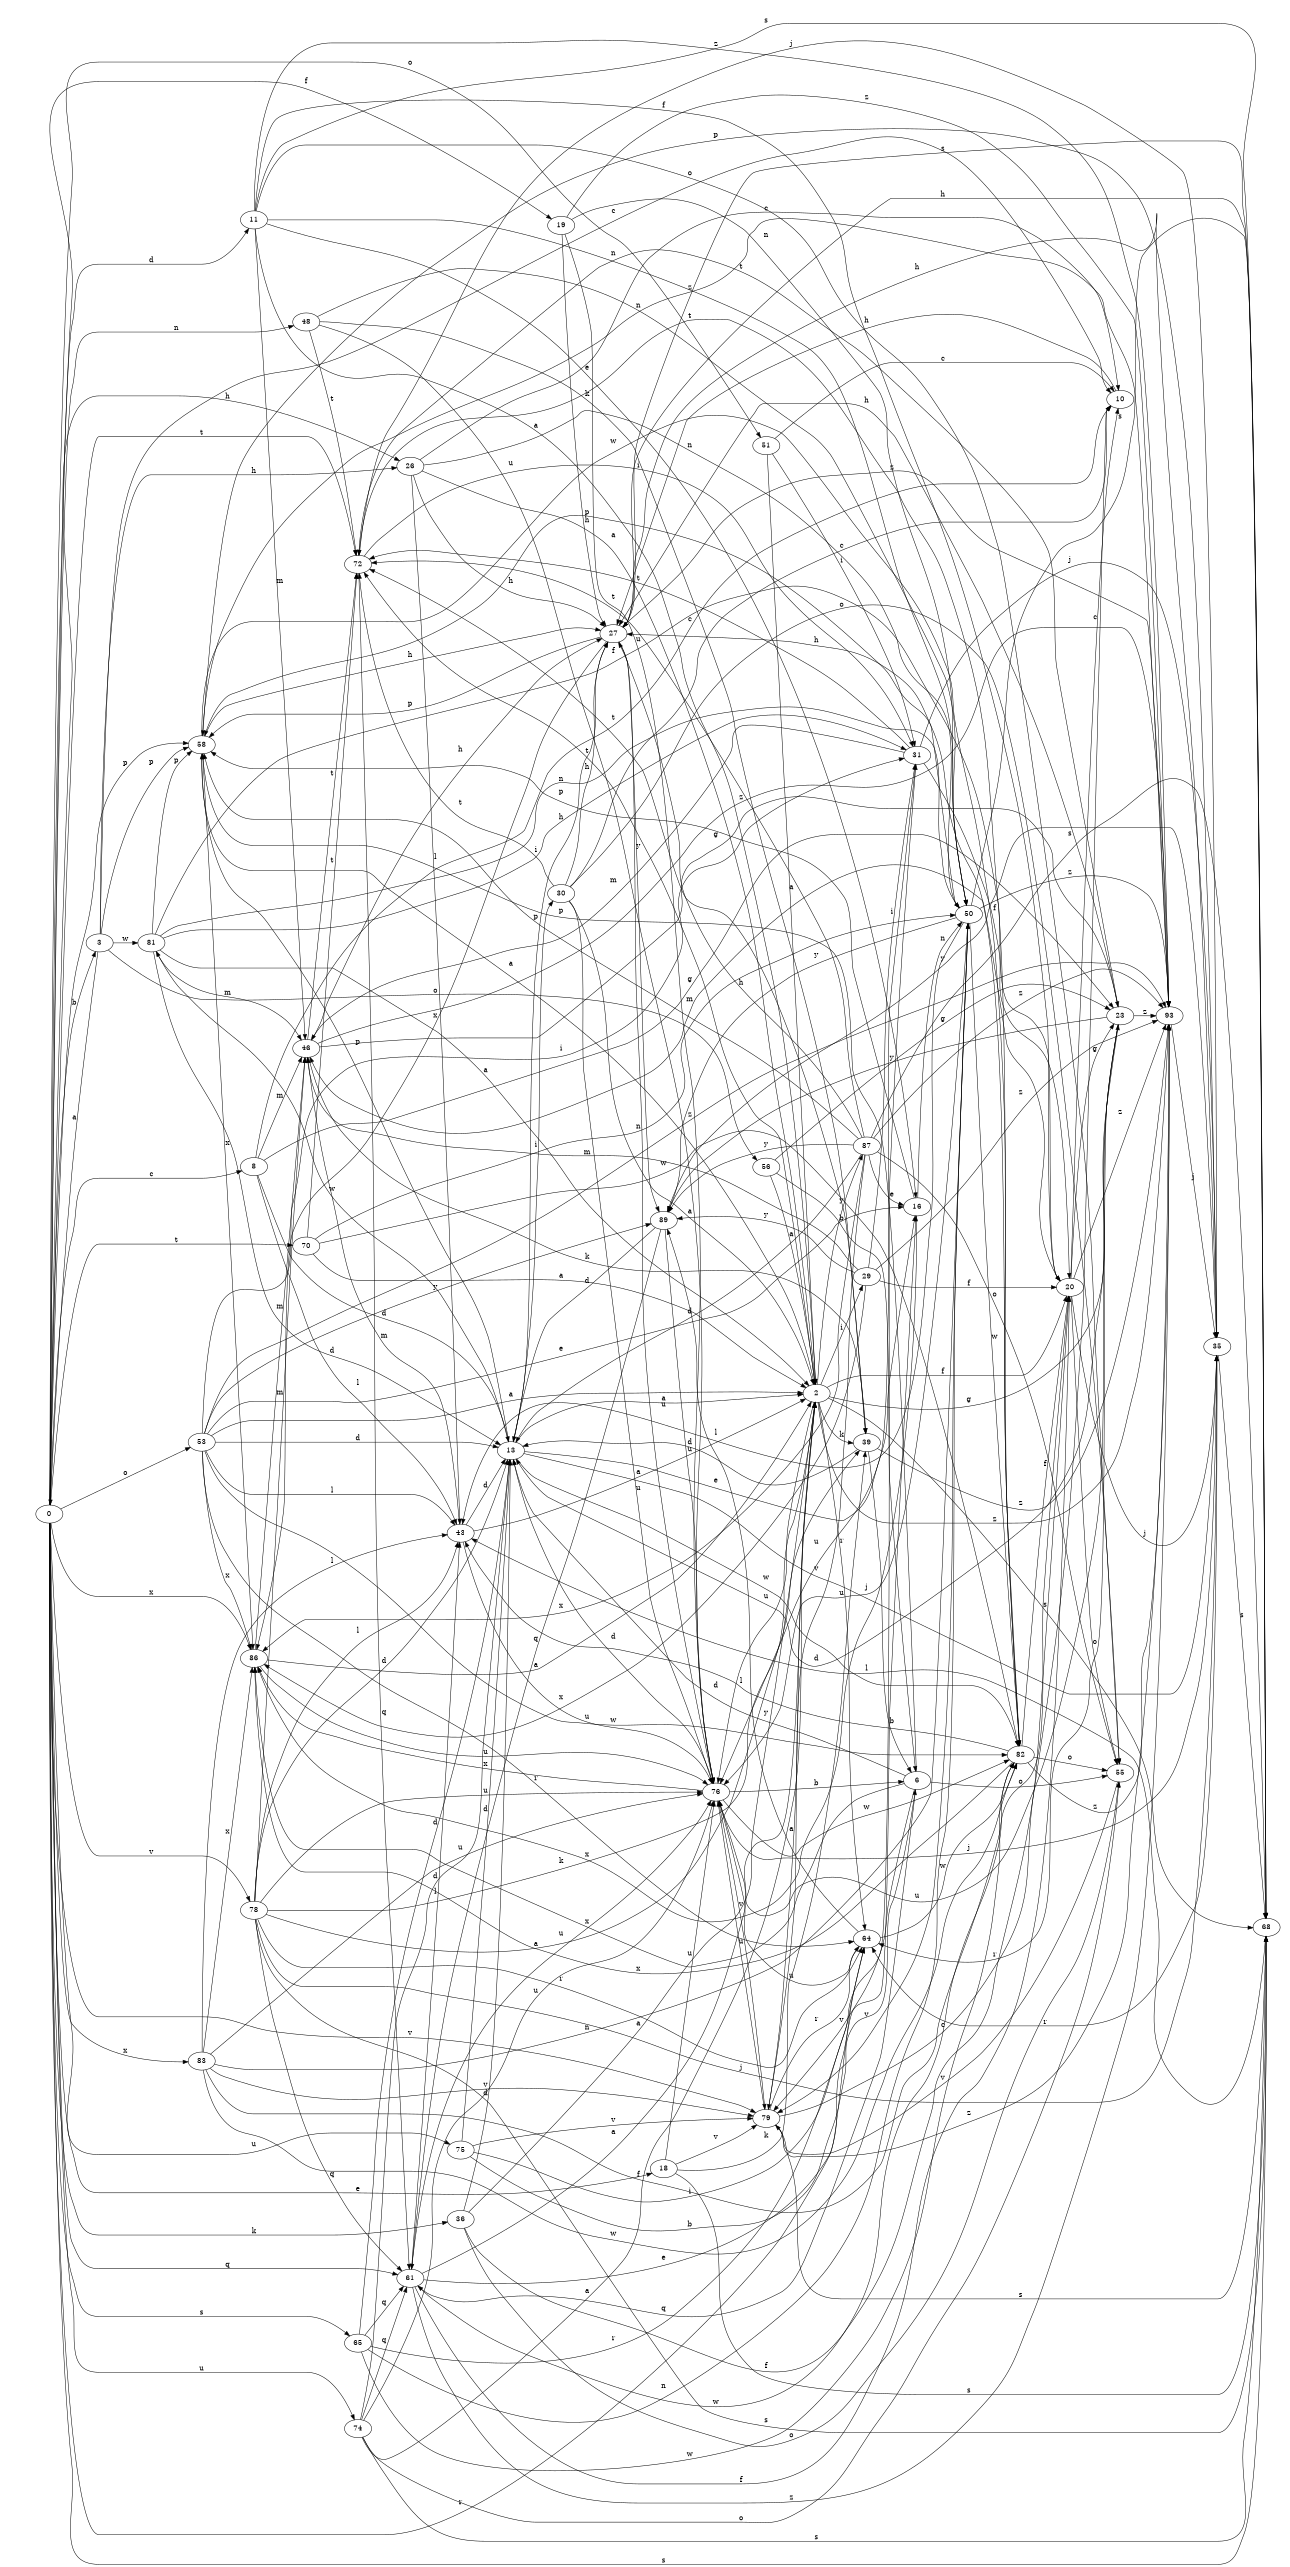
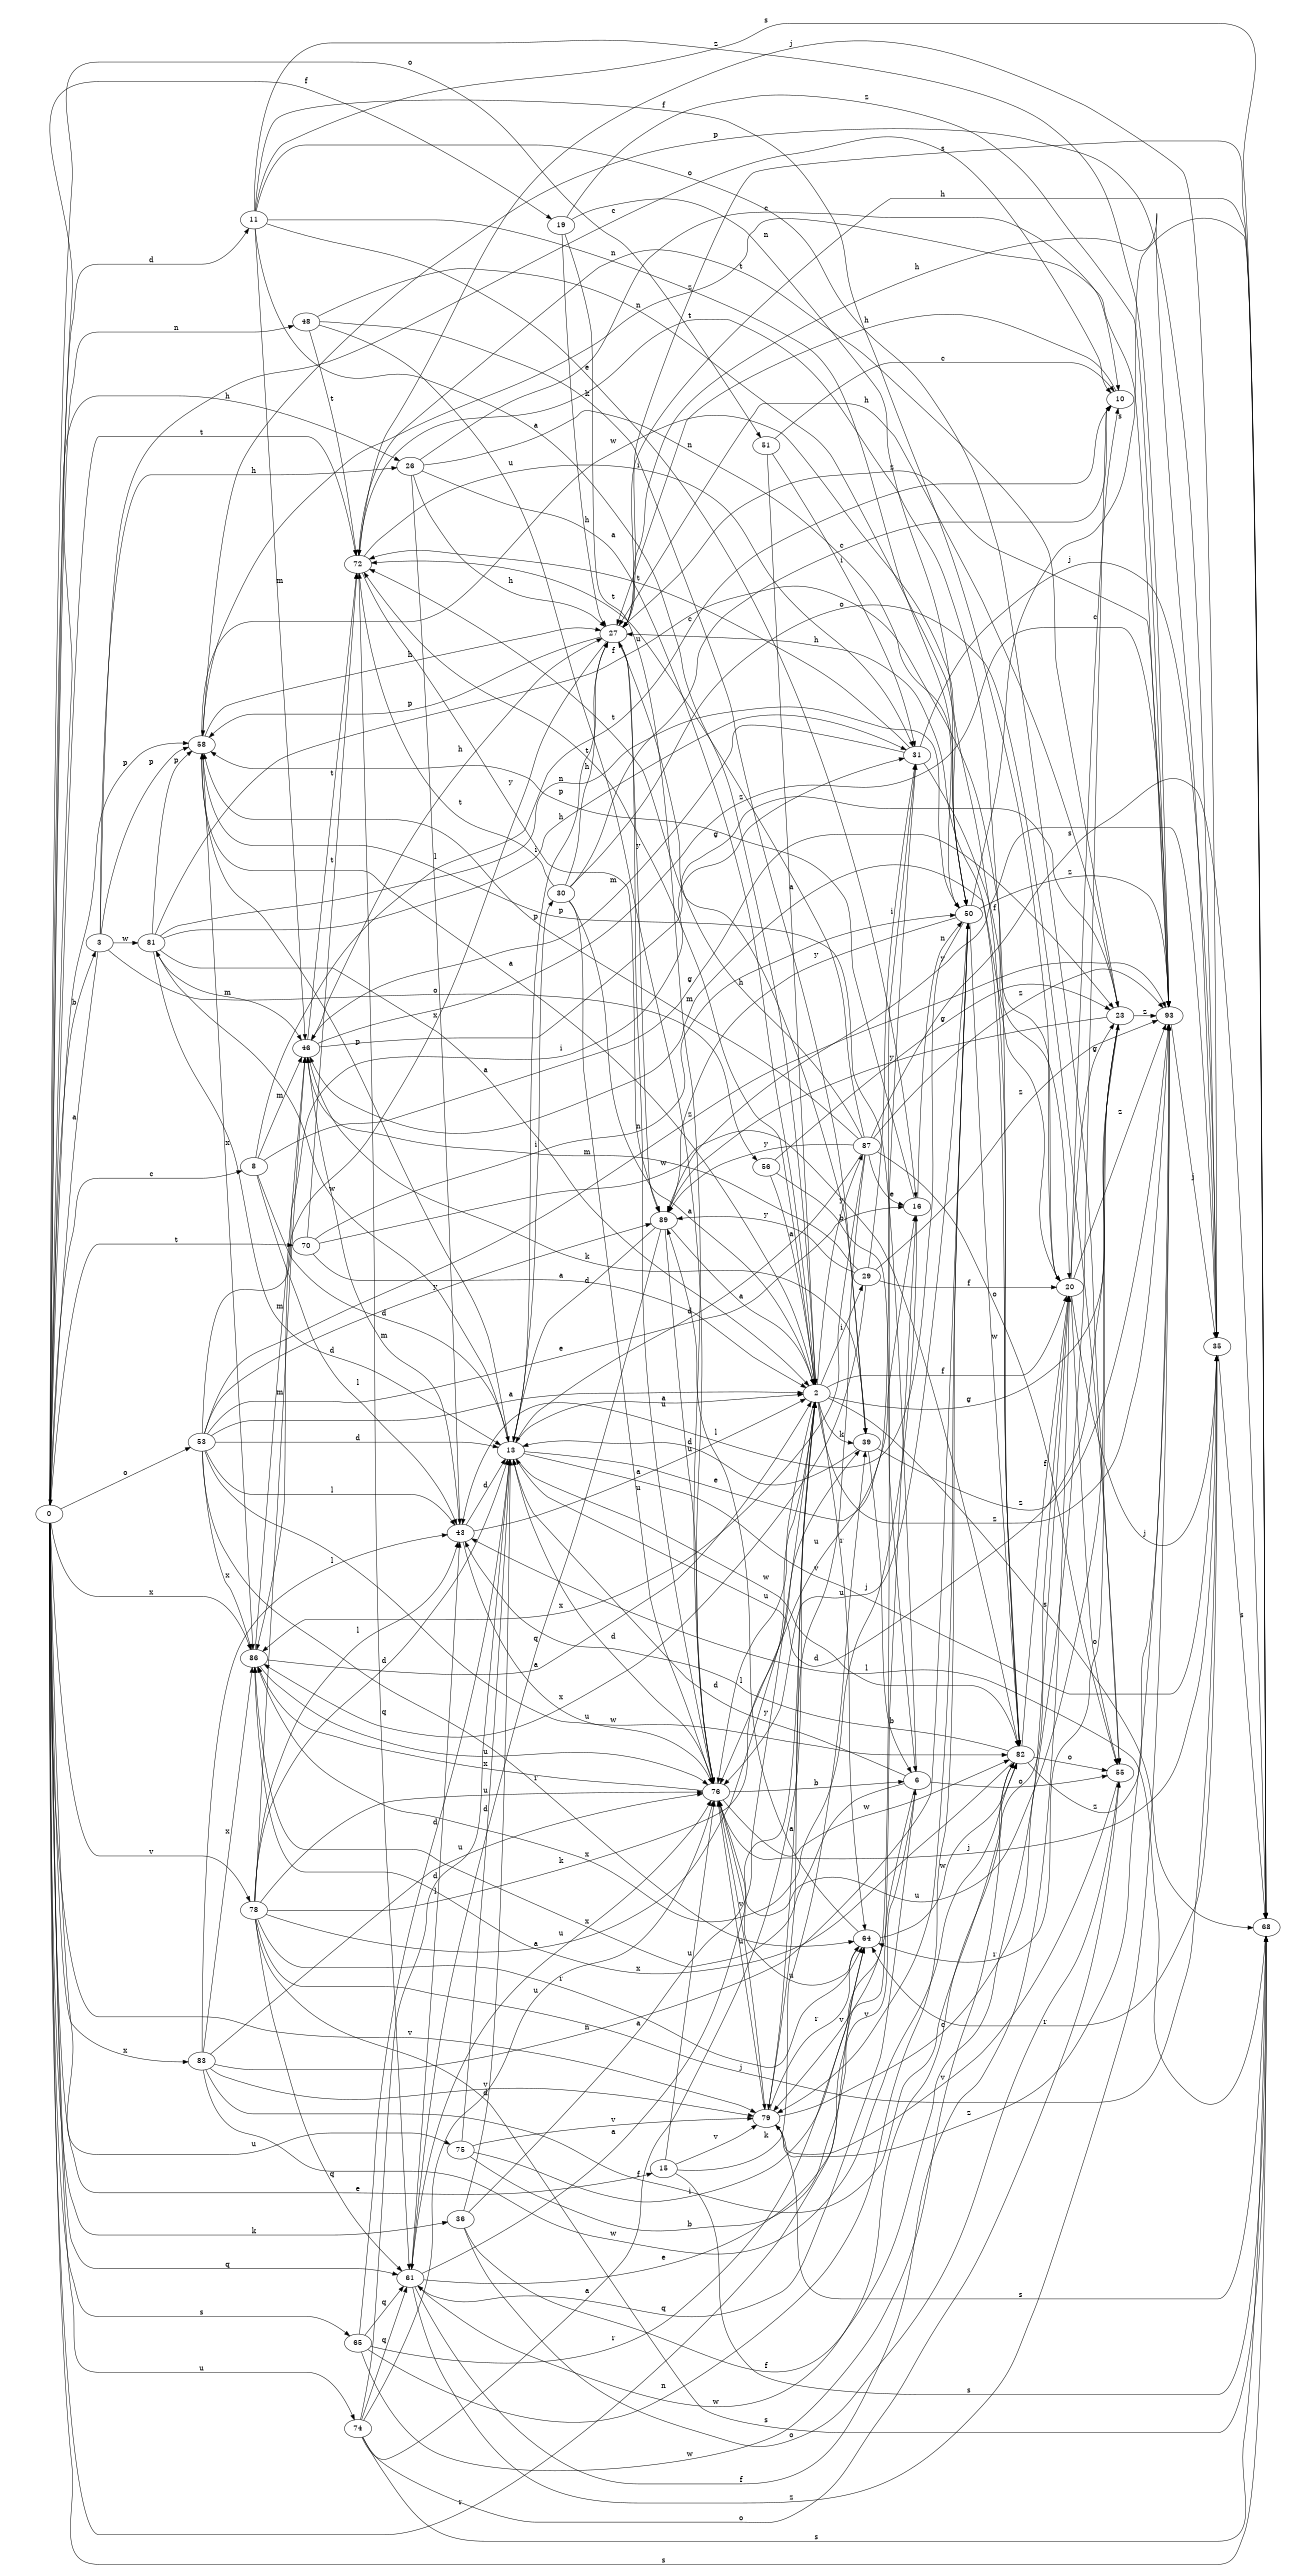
(657, 530) -> none
none -> (559, 870)
none -> (739, 1301)
(664, 2169) -> (664, 2169)
